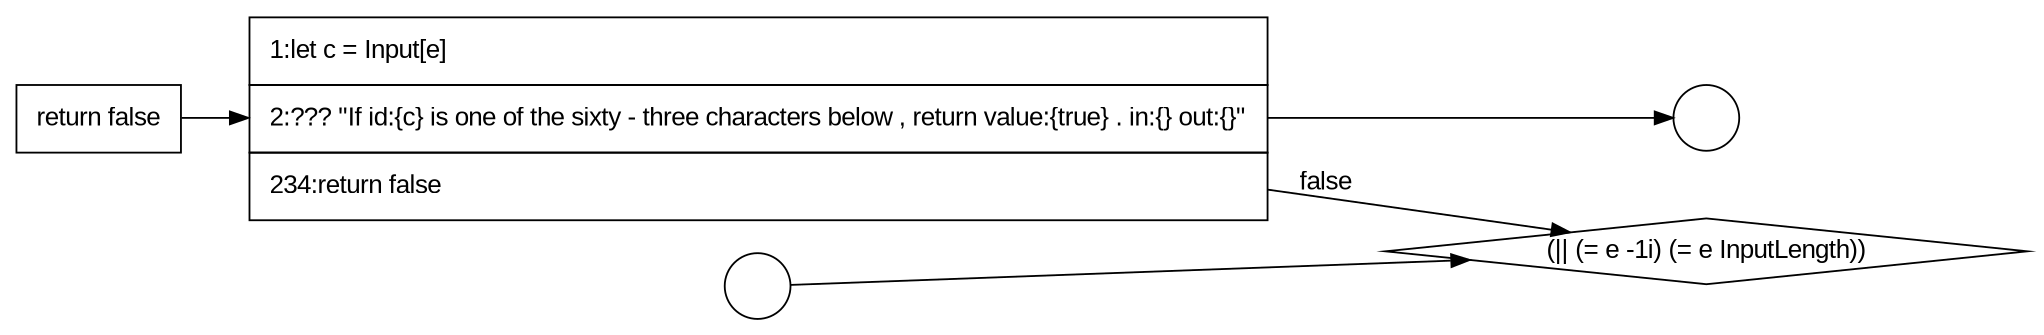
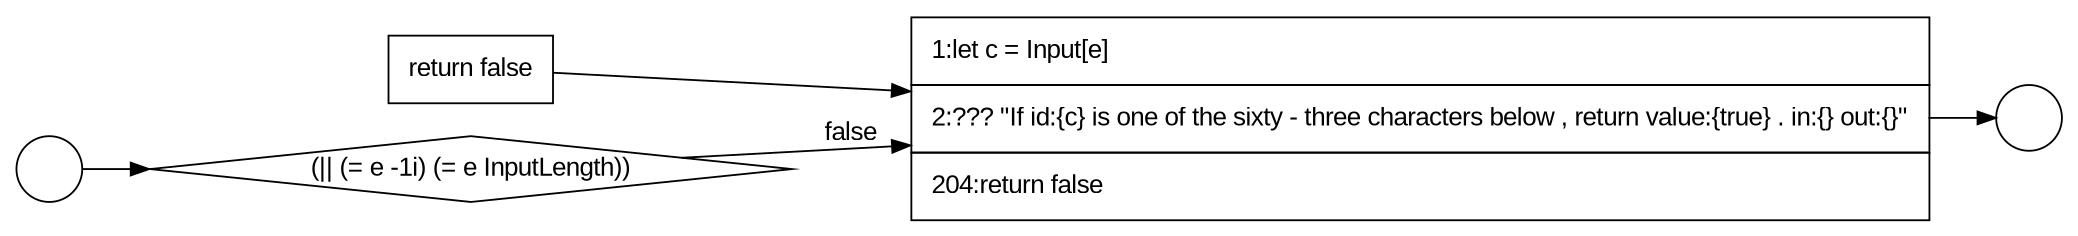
(356, 186) -> (1017, 186)
(1409, 210) -> (787, 152)
